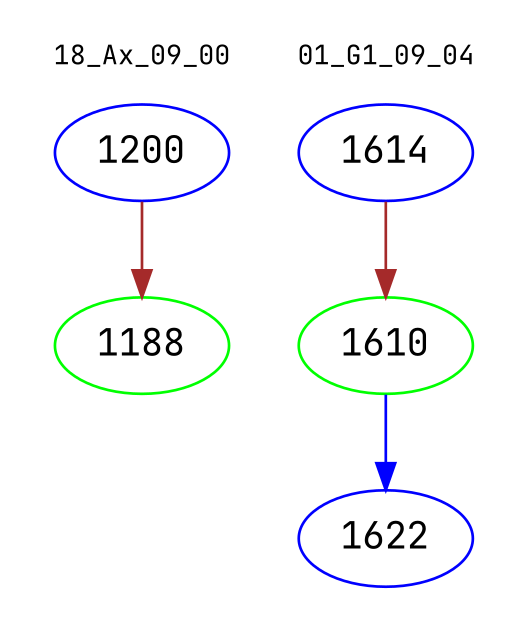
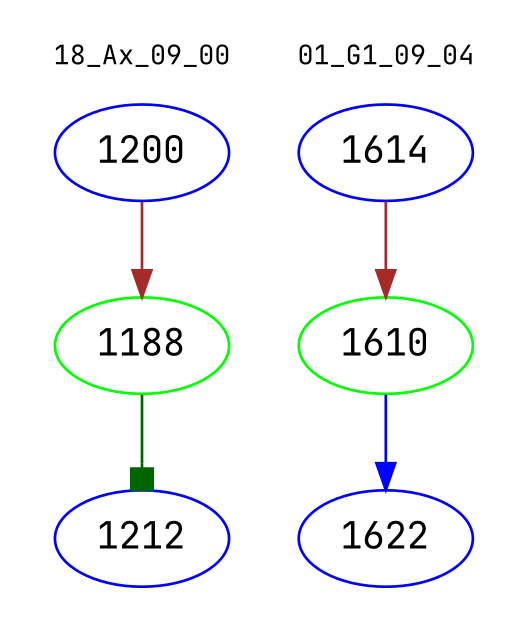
none -> (142, 539)
